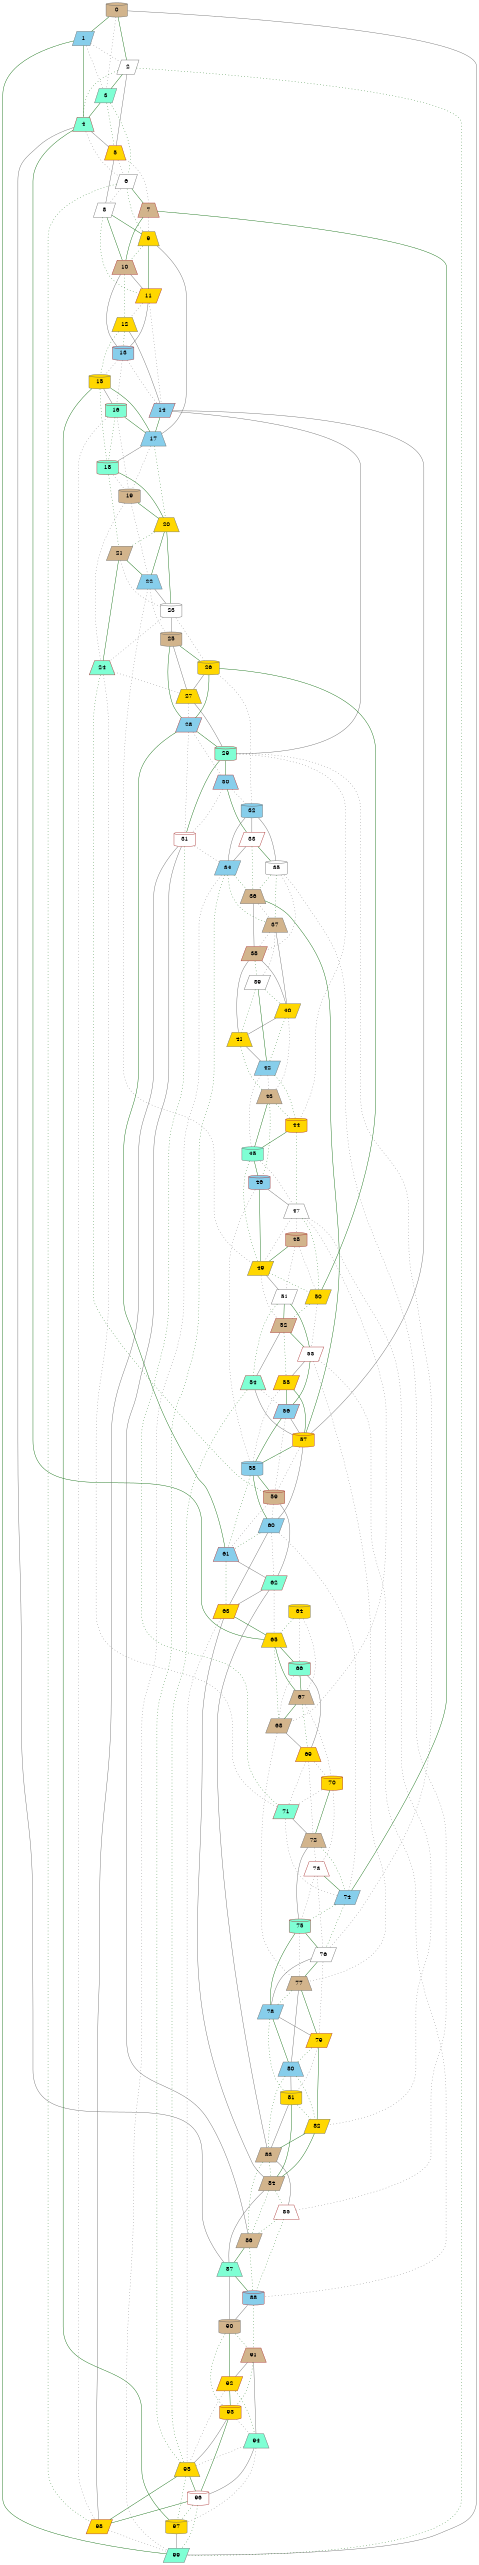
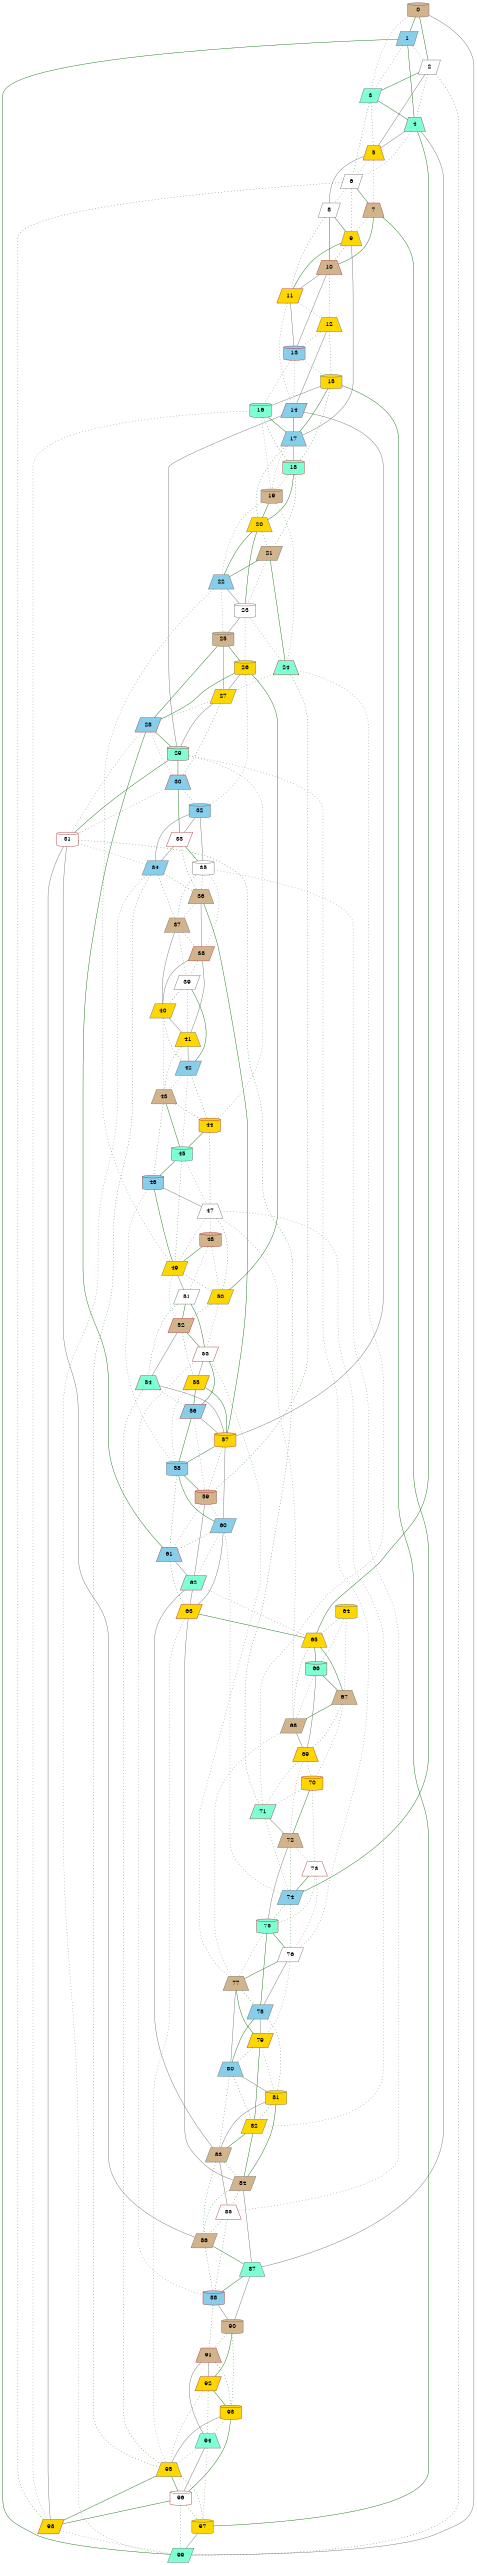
(189, 696) -> (223, 696)
none -> (203, 740)
